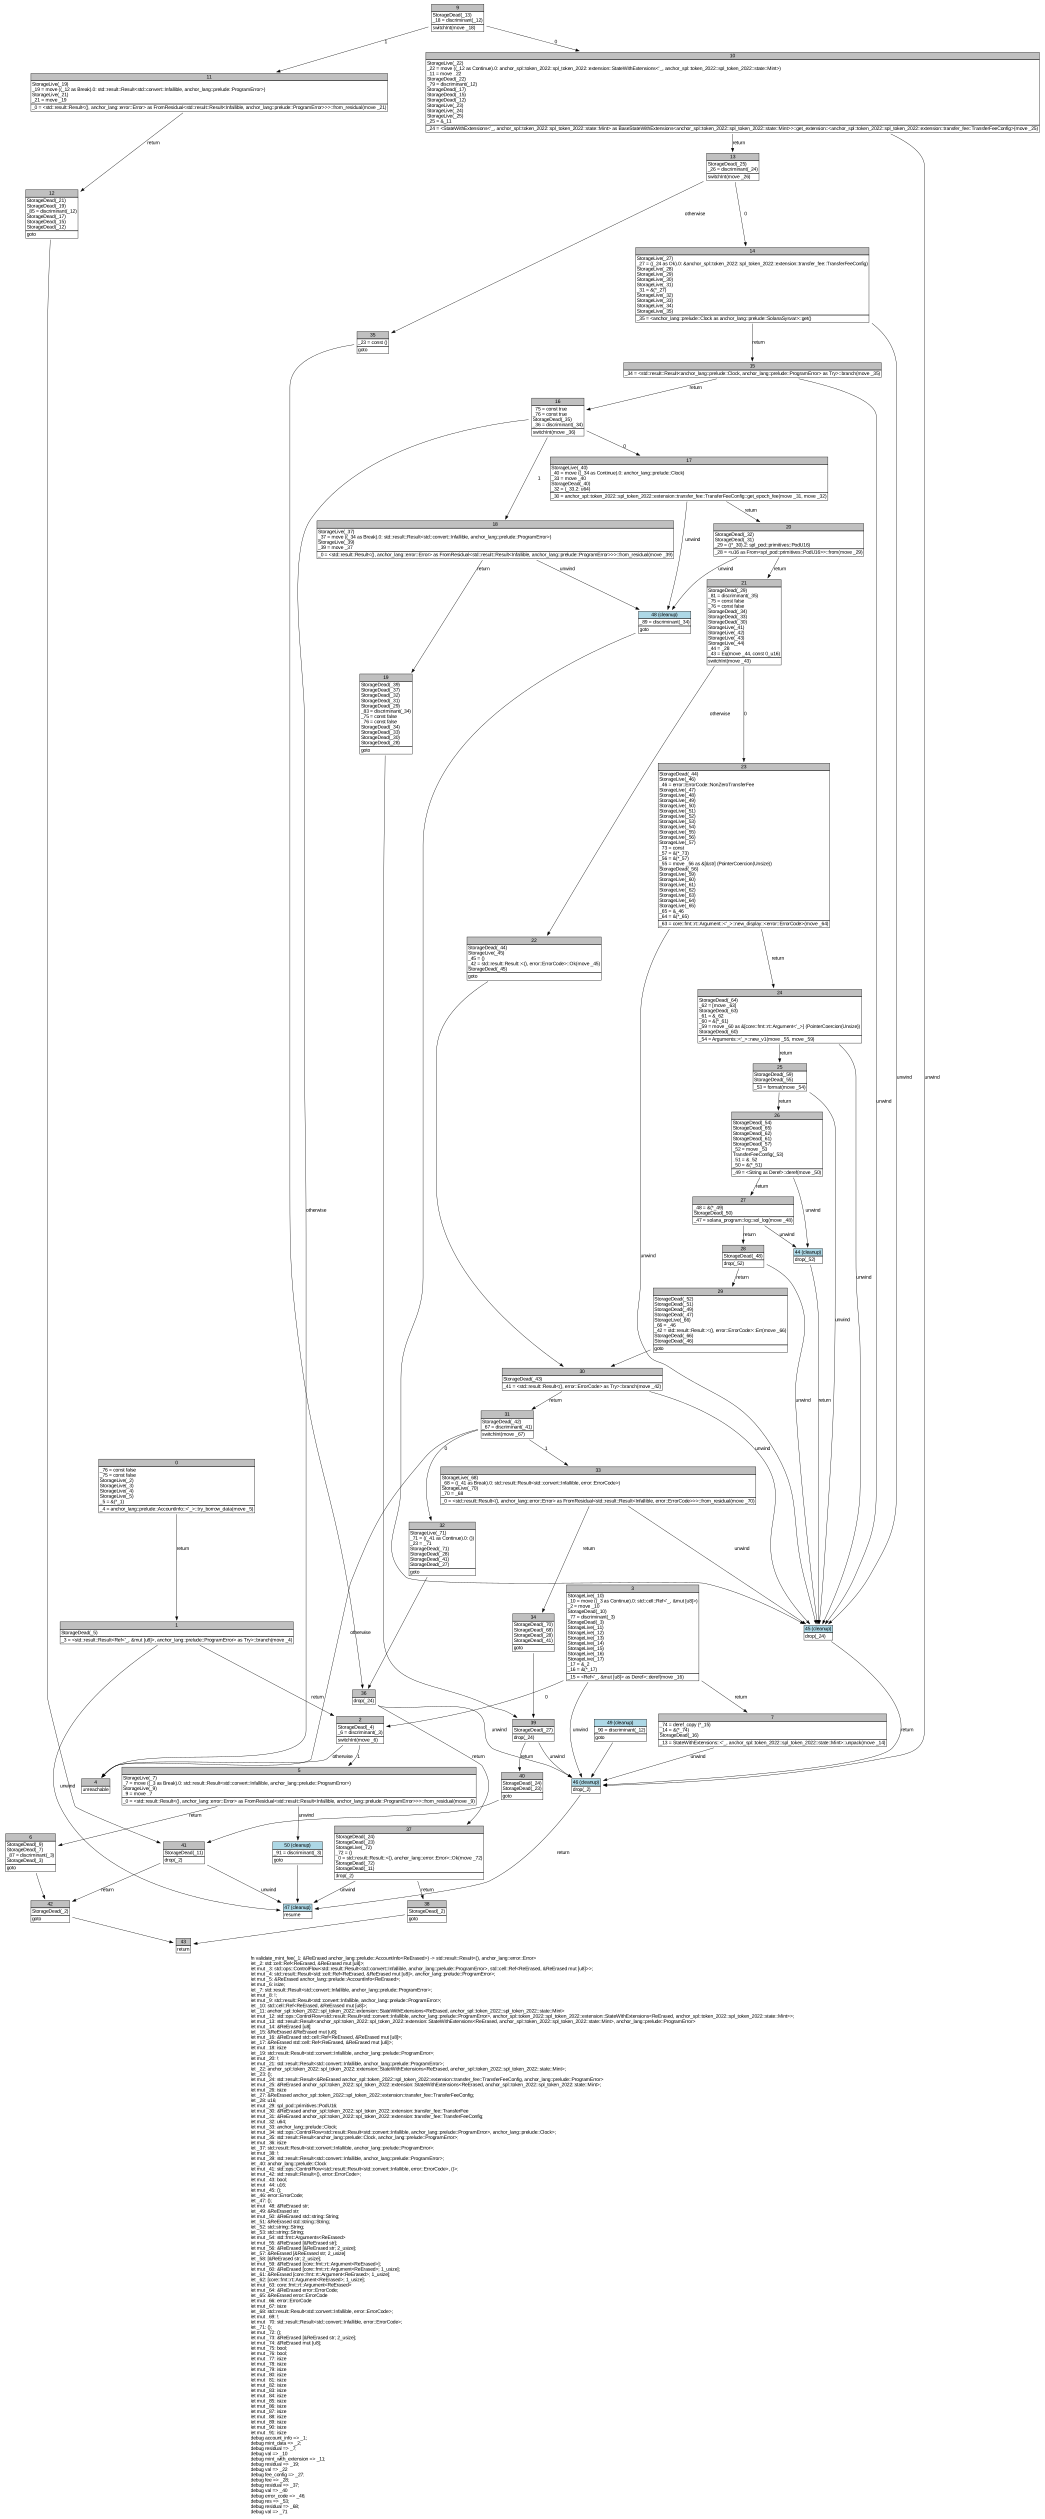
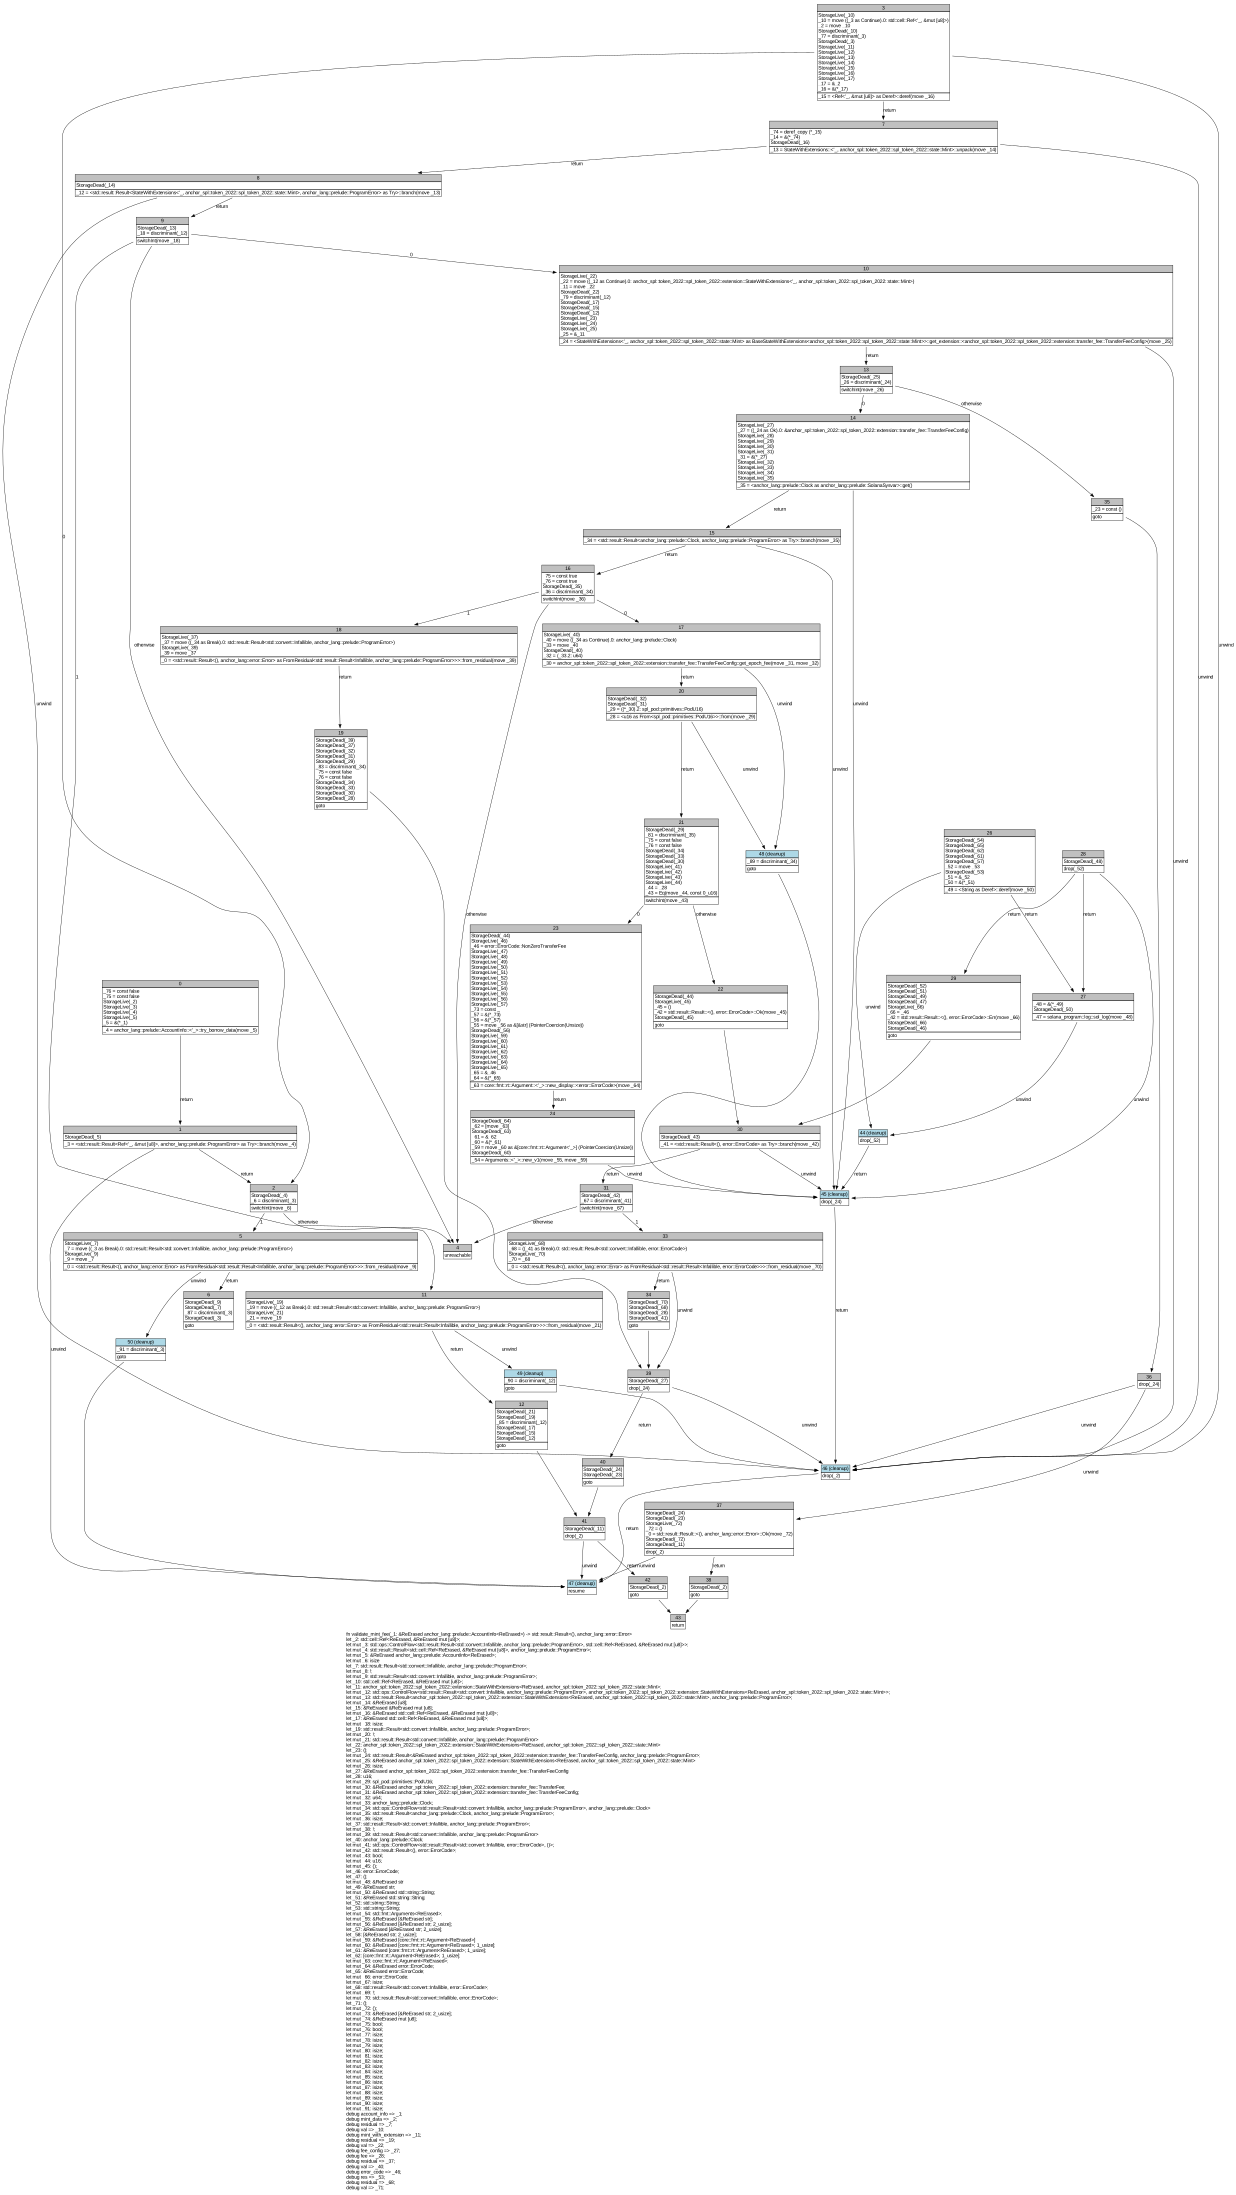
none -> (258, 185)
(586, 584) -> none
none -> (182, 772)
(780, 1077) -> none
(758, 1154) -> (965, 872)
(743, 1233) -> (1083, 931)
(638, 1309) -> none
none -> (482, 1349)
(442, 1549) -> none
(716, 1564) -> (677, 1320)
(479, 1757) -> (1091, 1472)
(40, 1884) -> none
